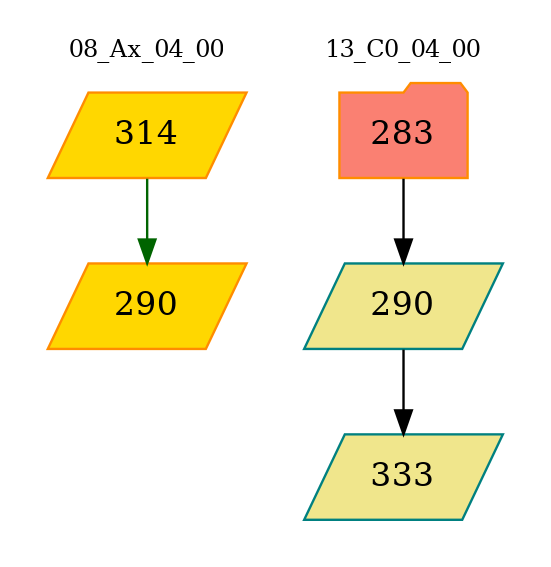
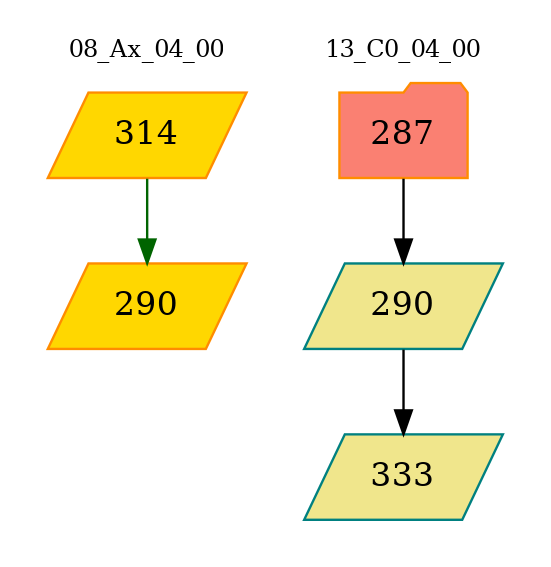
(404, 135) -> (404, 135)
